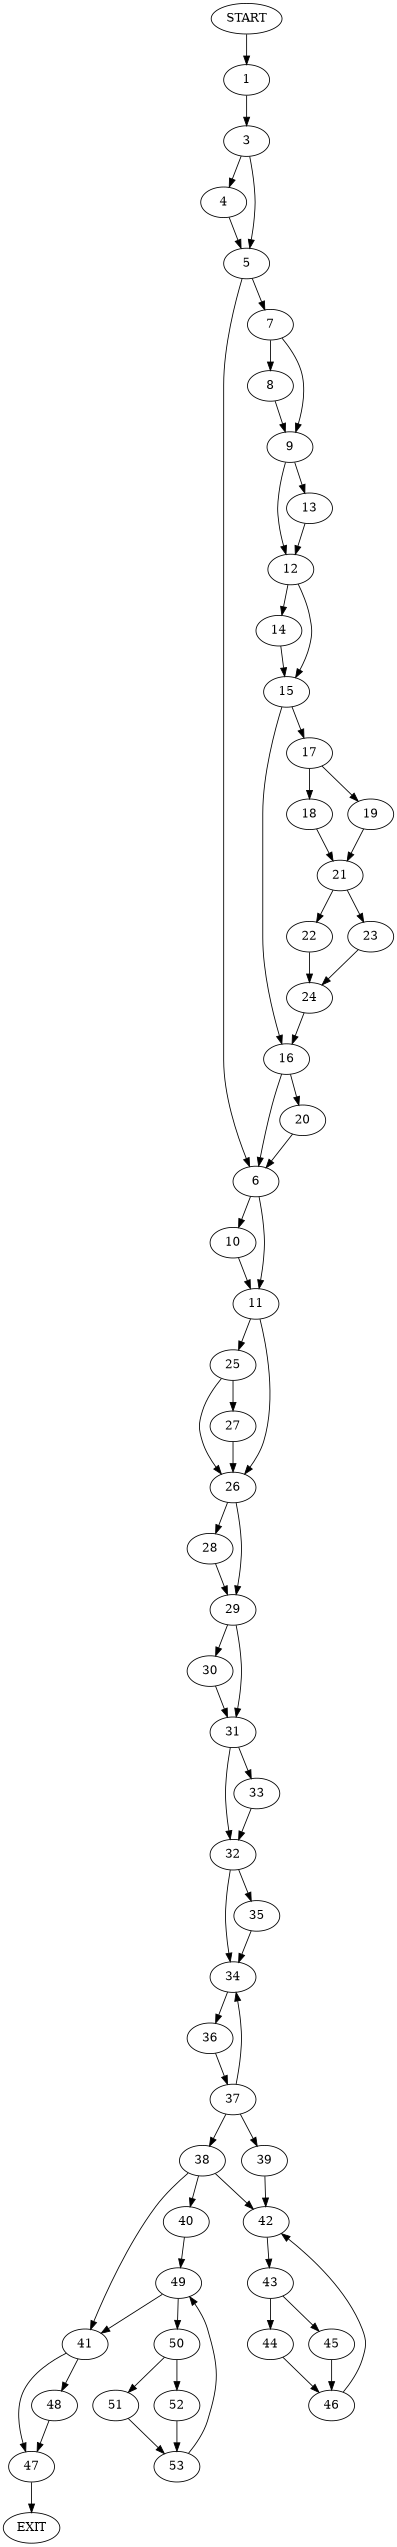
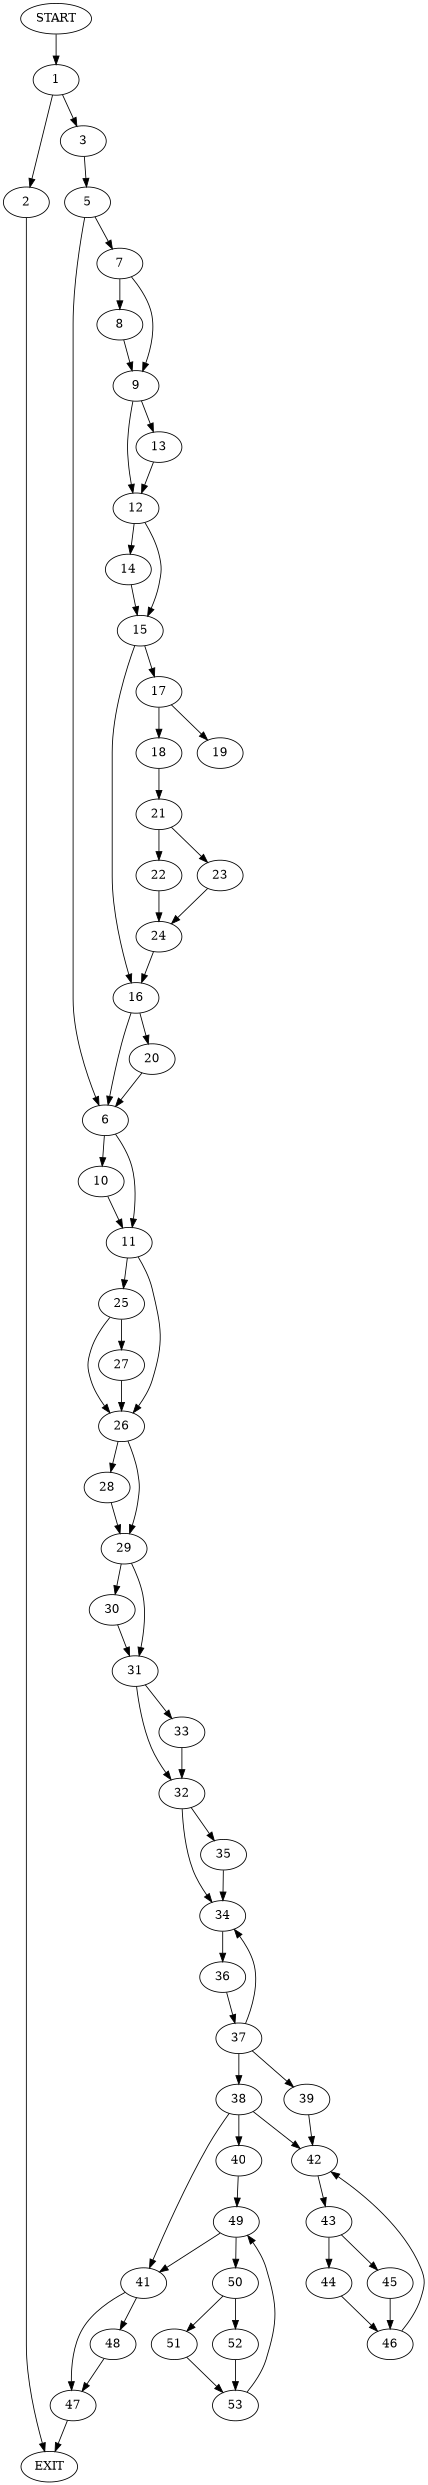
none -> (26, 202)
(224, 202) -> none
(357, 841) -> none
